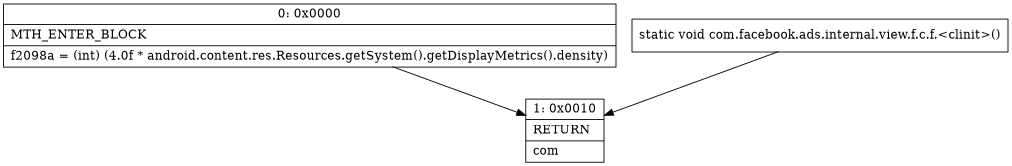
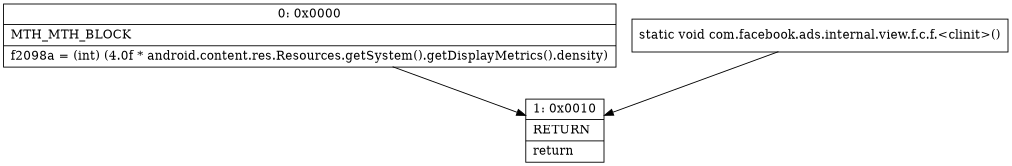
(79, 35) -> (71, 35)
(546, 151) -> (553, 151)
